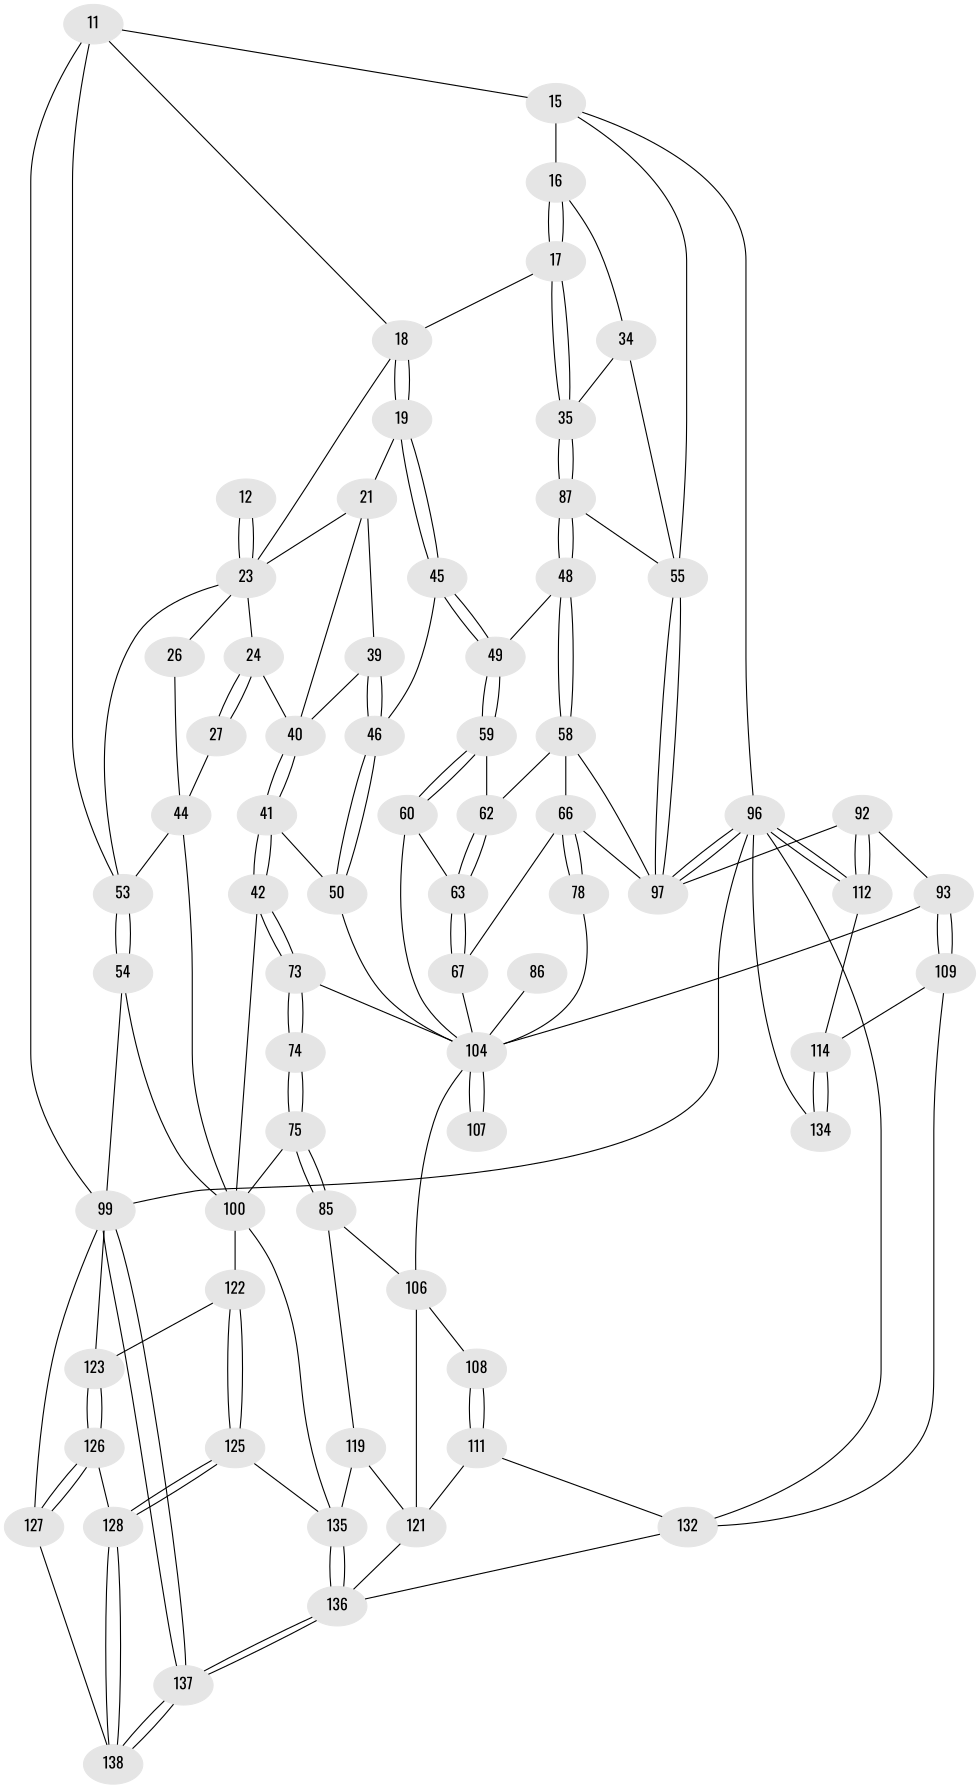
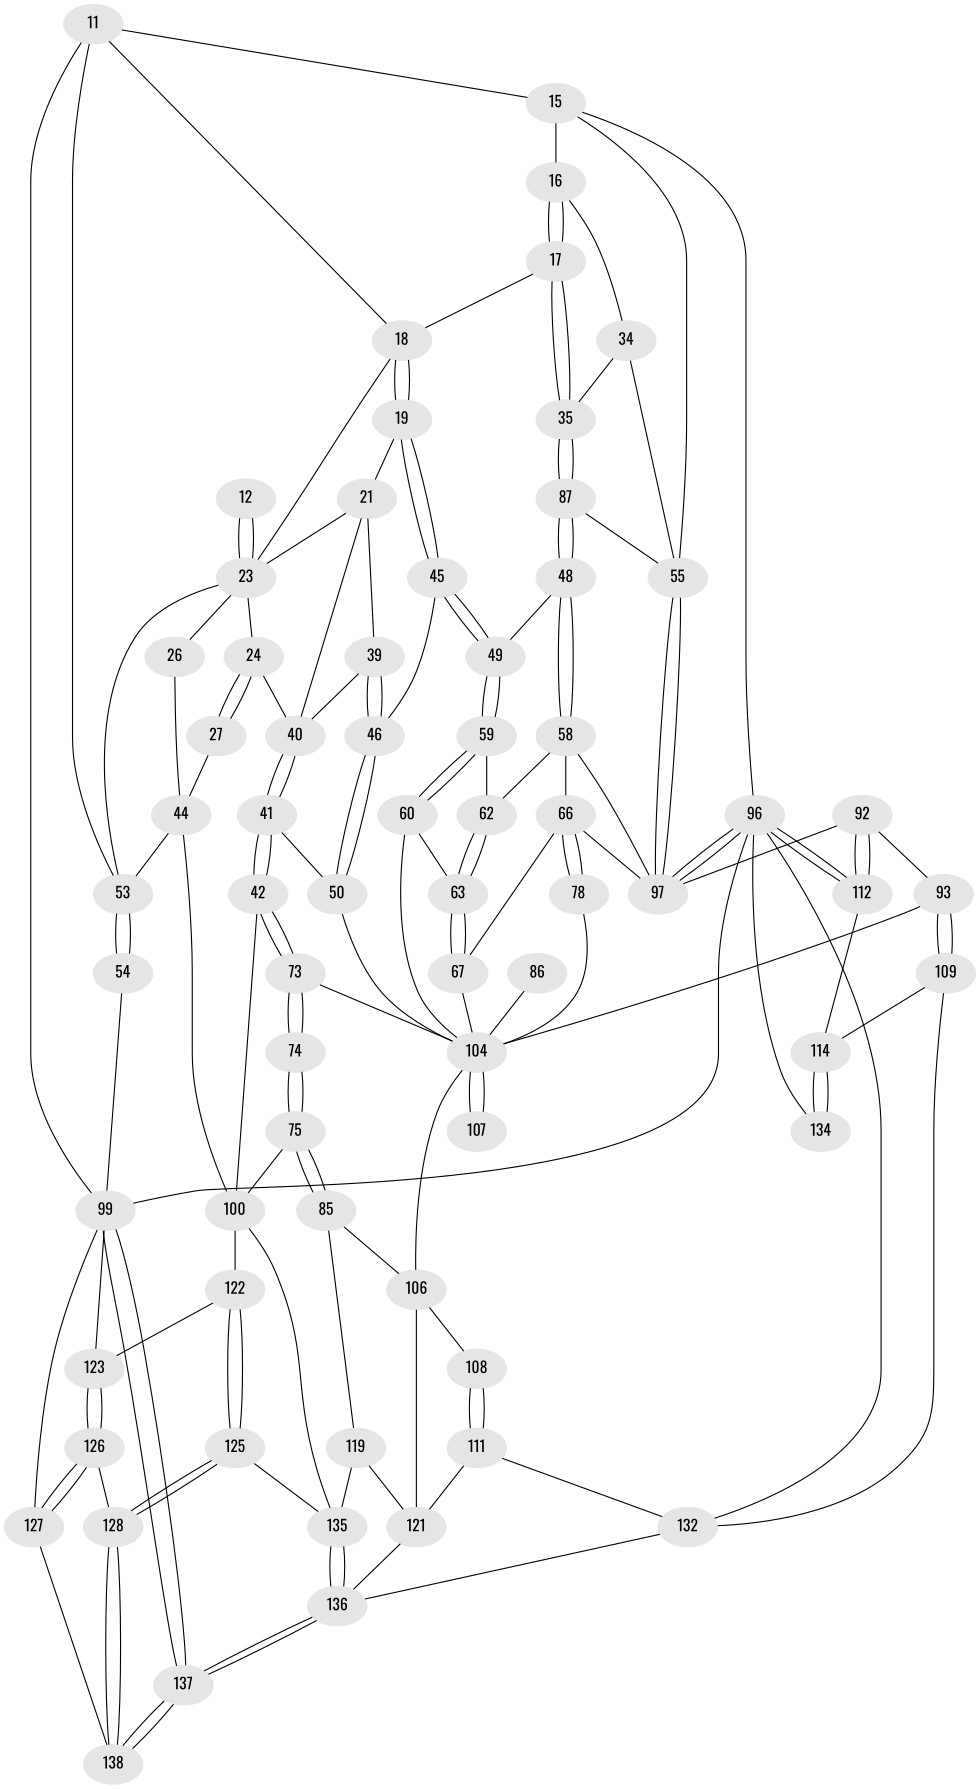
(154, 1103) -> none
